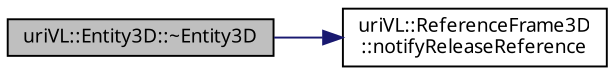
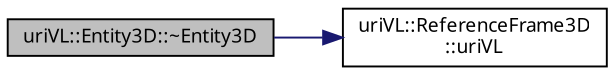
(475, 38) -> (475, 38)
